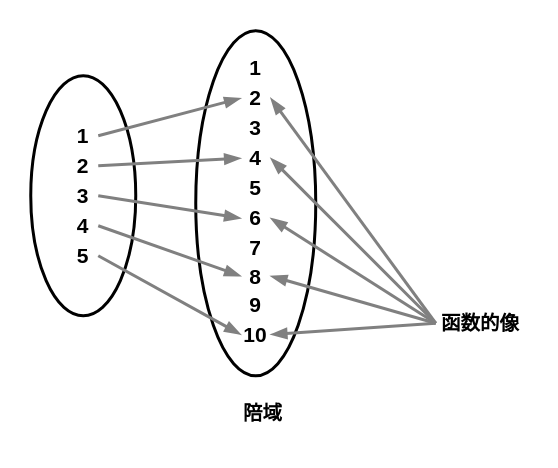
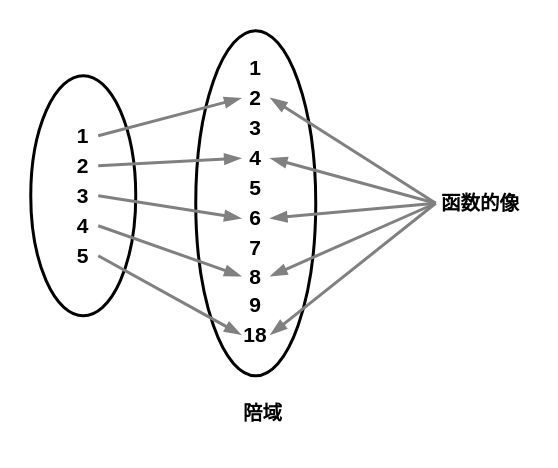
(481, 323) -> (481, 203)
(256, 335) -> (256, 335)
